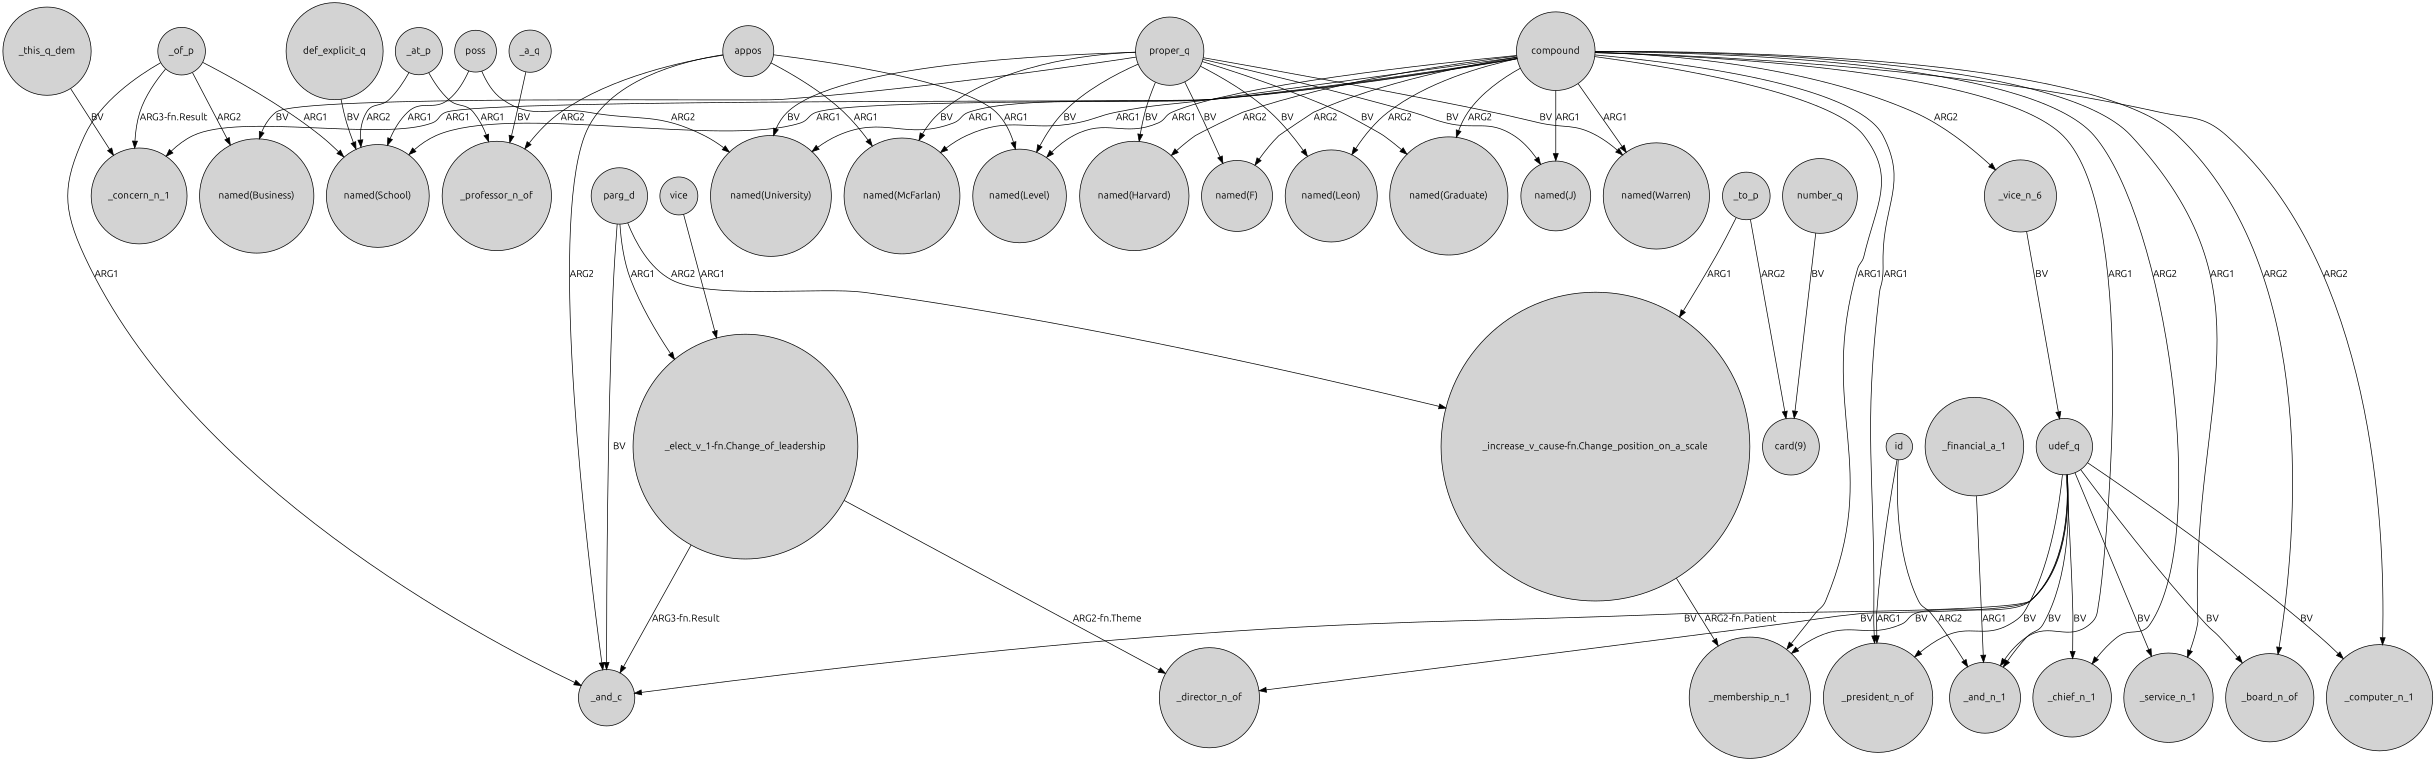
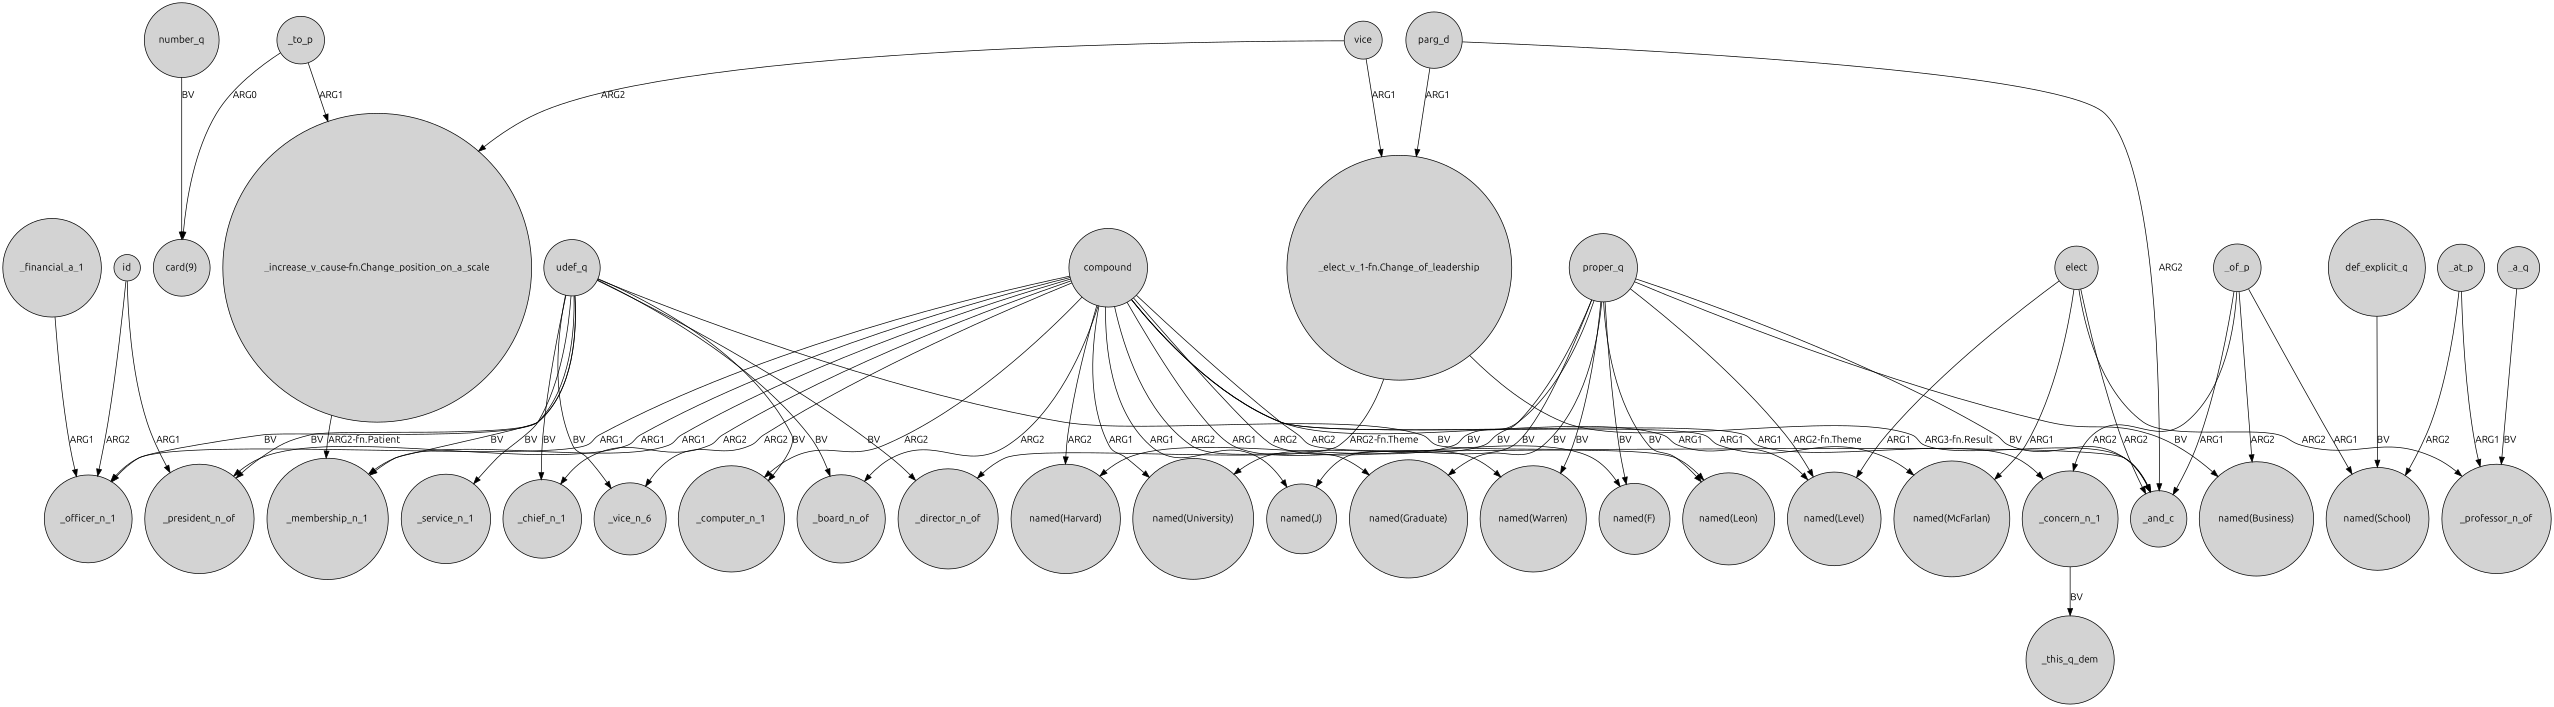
(476, 51) -> none
(748, 51) -> (2076, 268)
(1037, 66) -> (1911, 390)
(851, 107) -> none
(89, 117) -> (2070, 588)
(174, 118) -> (2105, 440)
(1070, 118) -> (1828, 440)
(2127, 133) -> none
(1774, 274) -> (245, 95)
(1022, 317) -> (906, 55)
(2042, 322) -> (560, 401)
(620, 447) -> (2171, 268)
(1985, 698) -> (88, 519)
